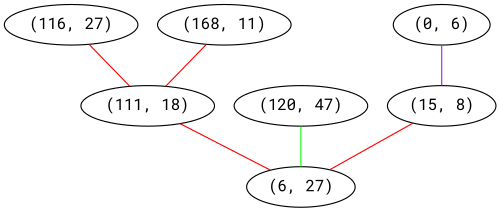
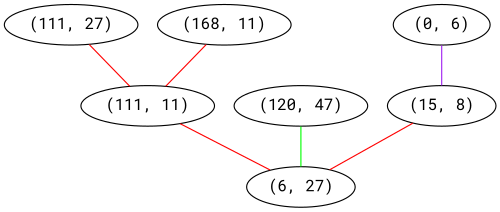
(71, 25) -> (71, 25)
(148, 106) -> (148, 106)
